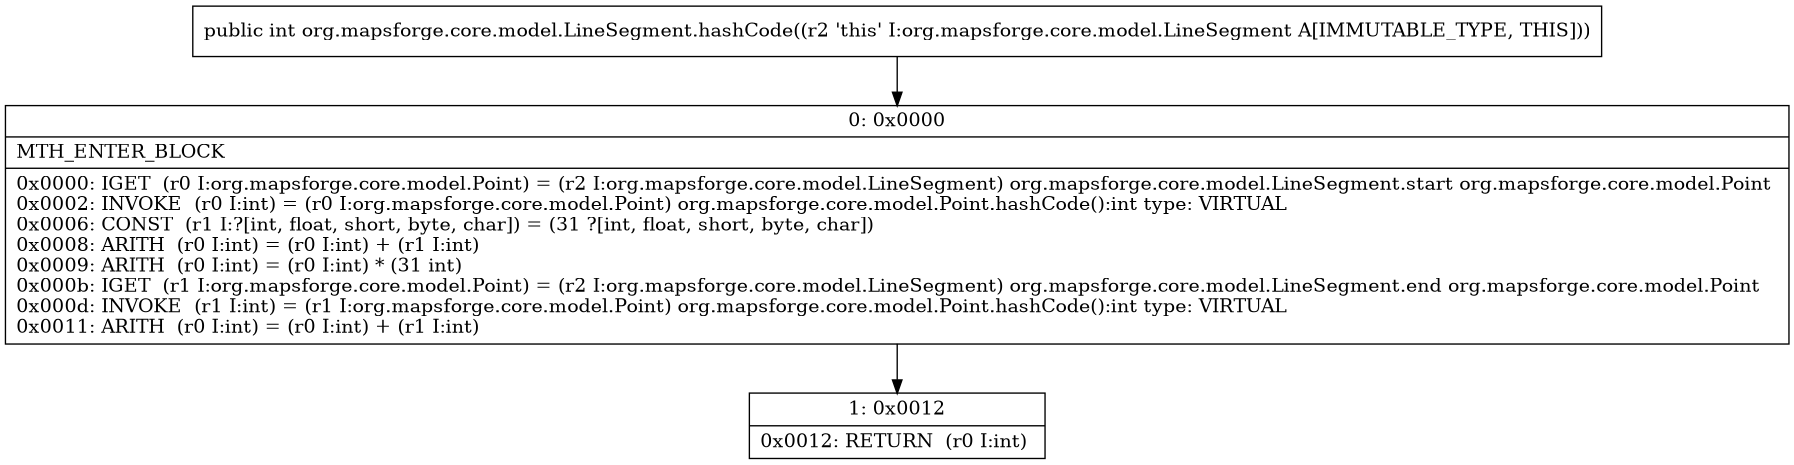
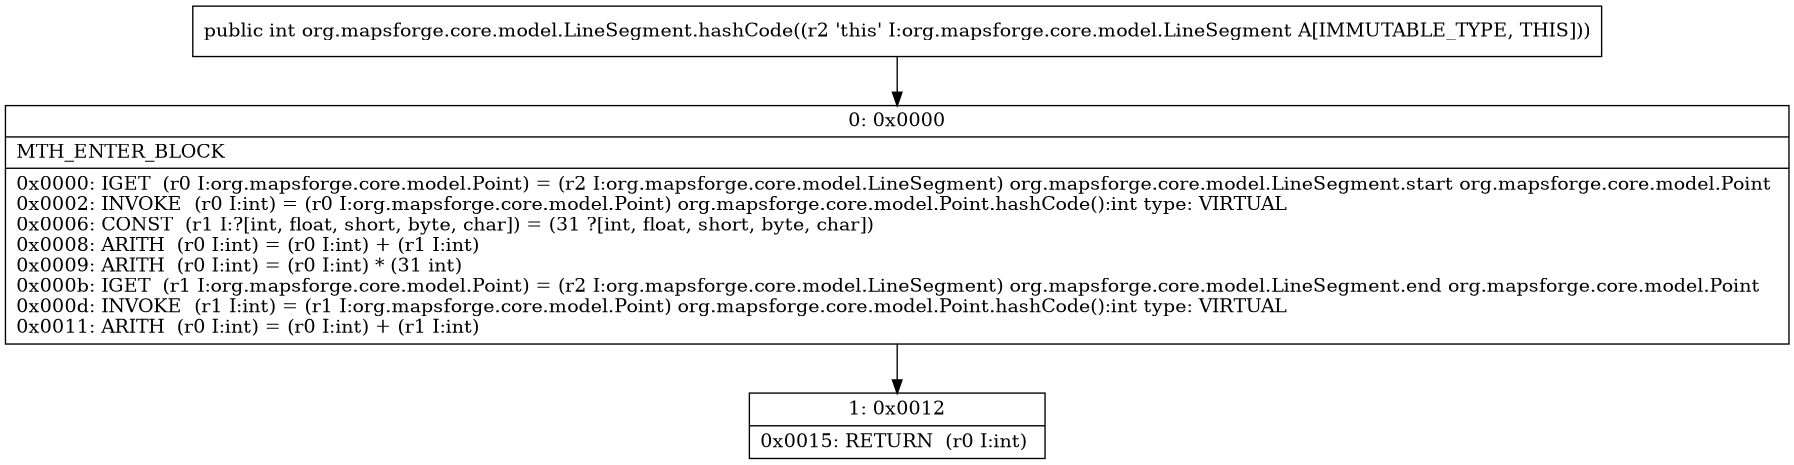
(897, 441) -> (897, 441)
